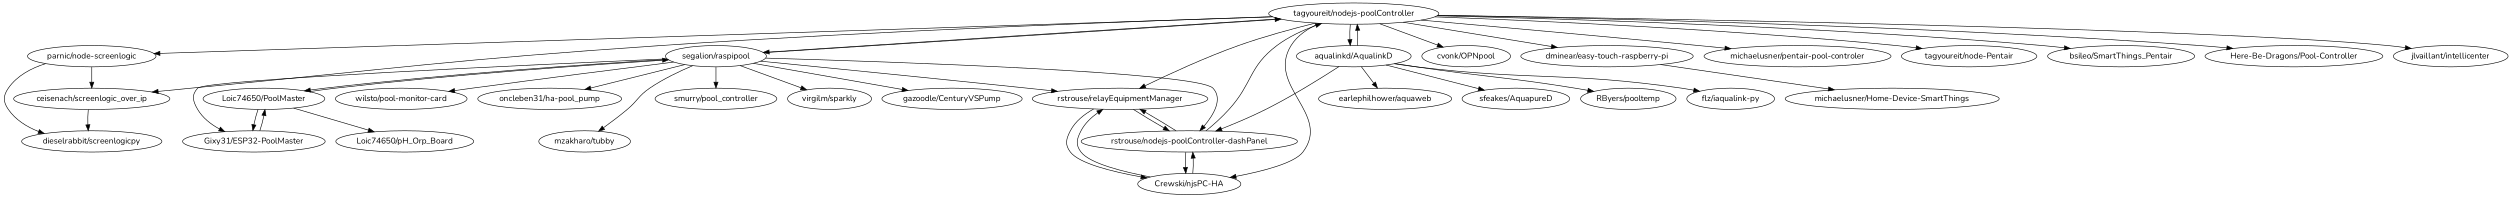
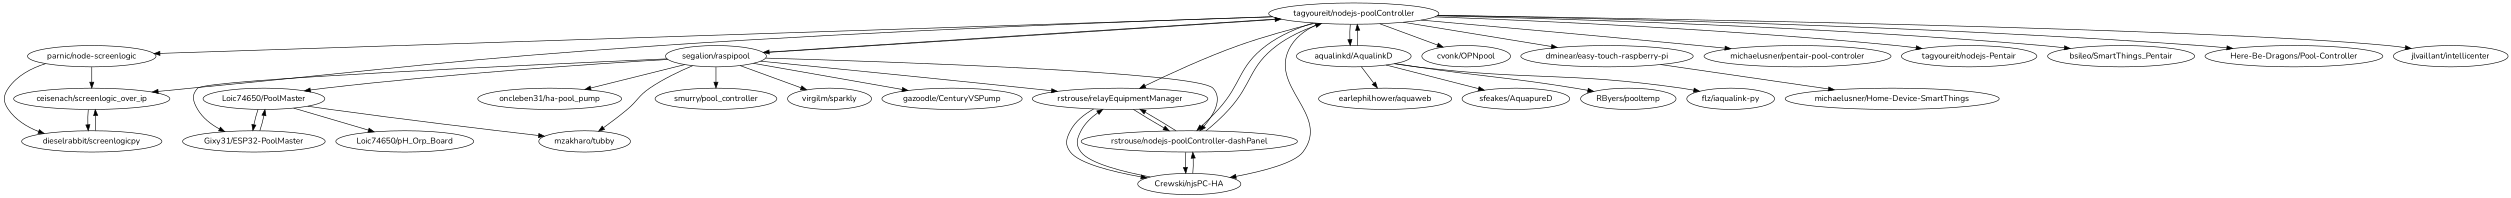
(1969, 56) -> (1969, 56)
(486, 73) -> (423, 122)
(401, 99) -> none
(1282, 101) -> (1248, 64)
none -> (96, 123)
